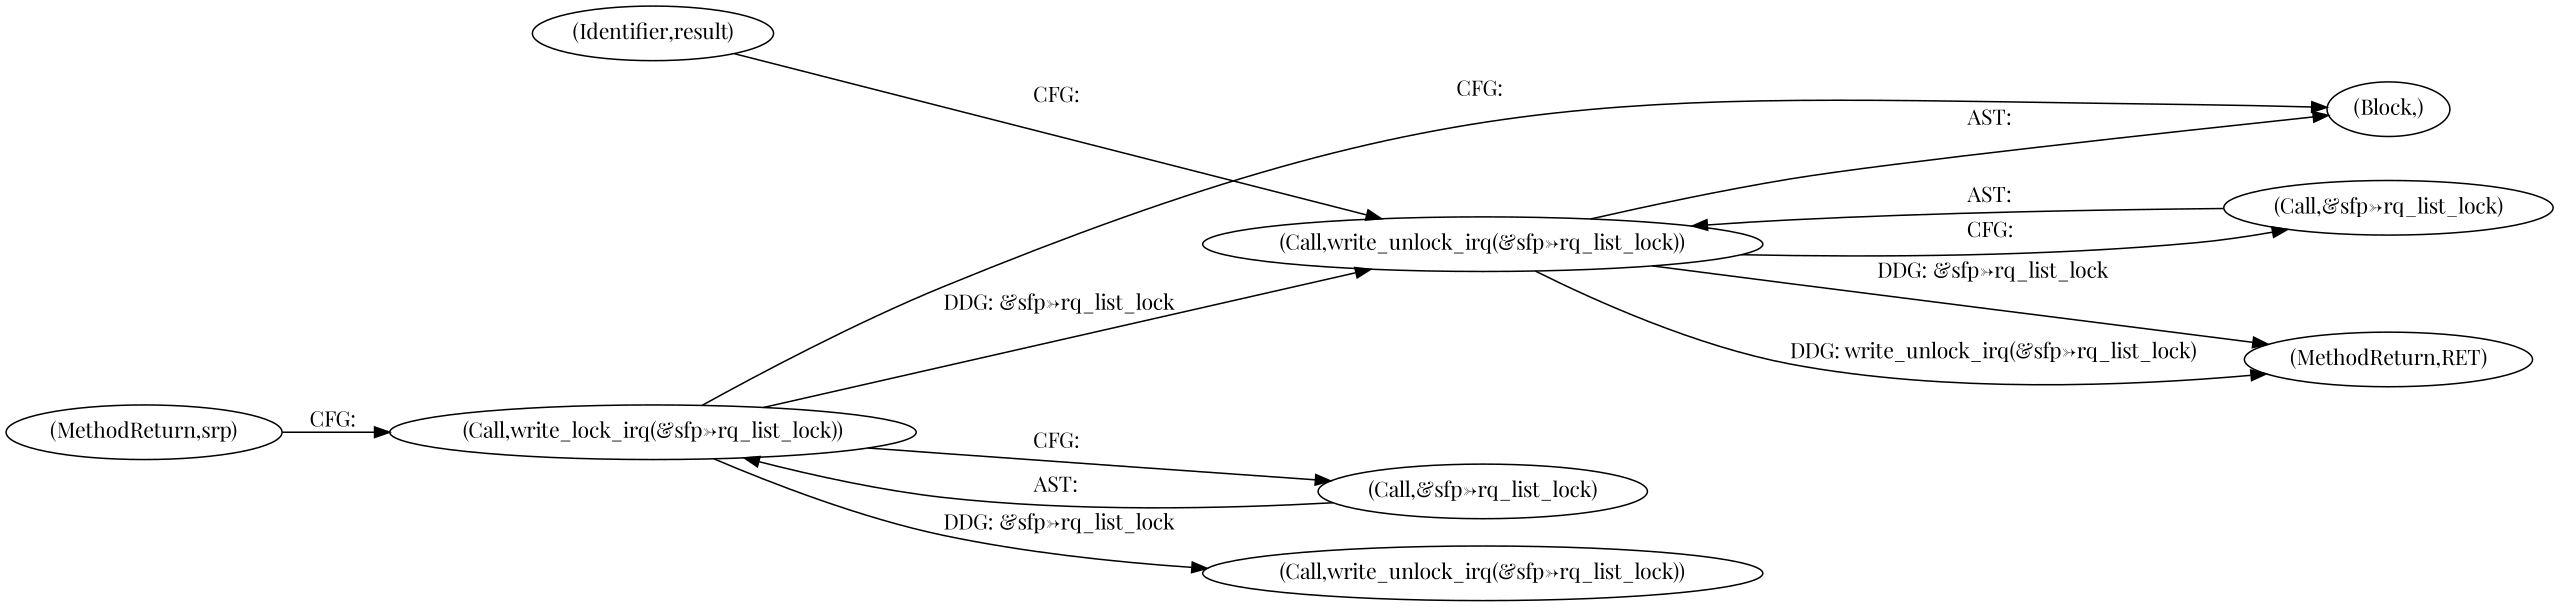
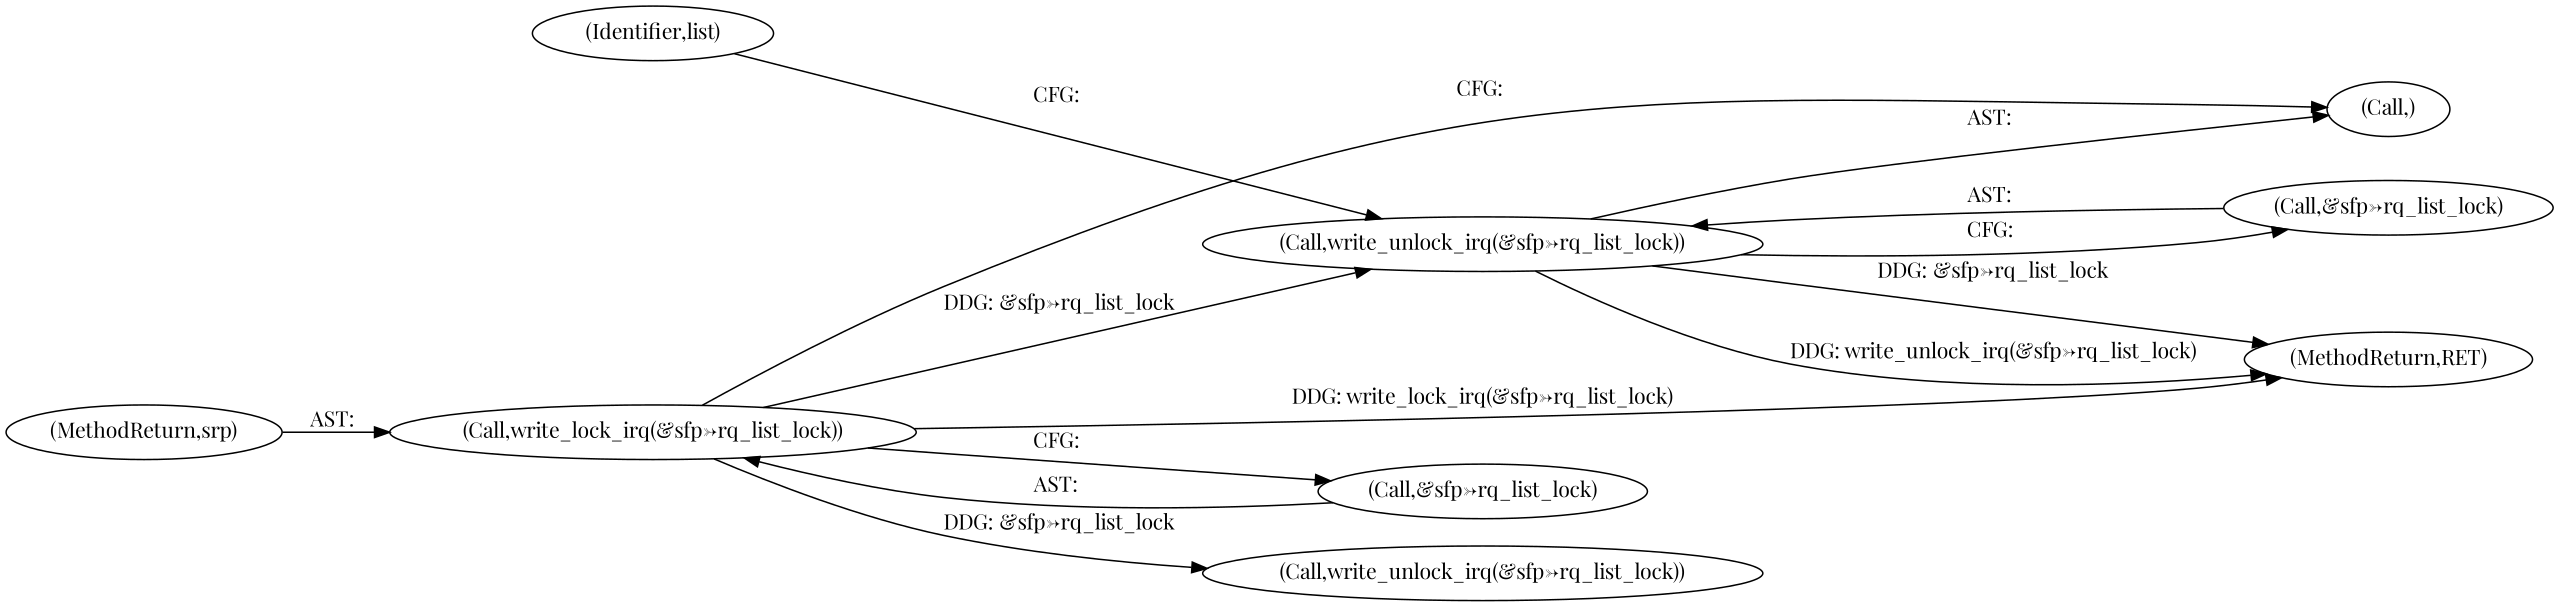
(653, 33) -> (653, 33)
(2388, 109) -> (2388, 109)
none -> (1591, 415)
(336, 421) -> (336, 421)
